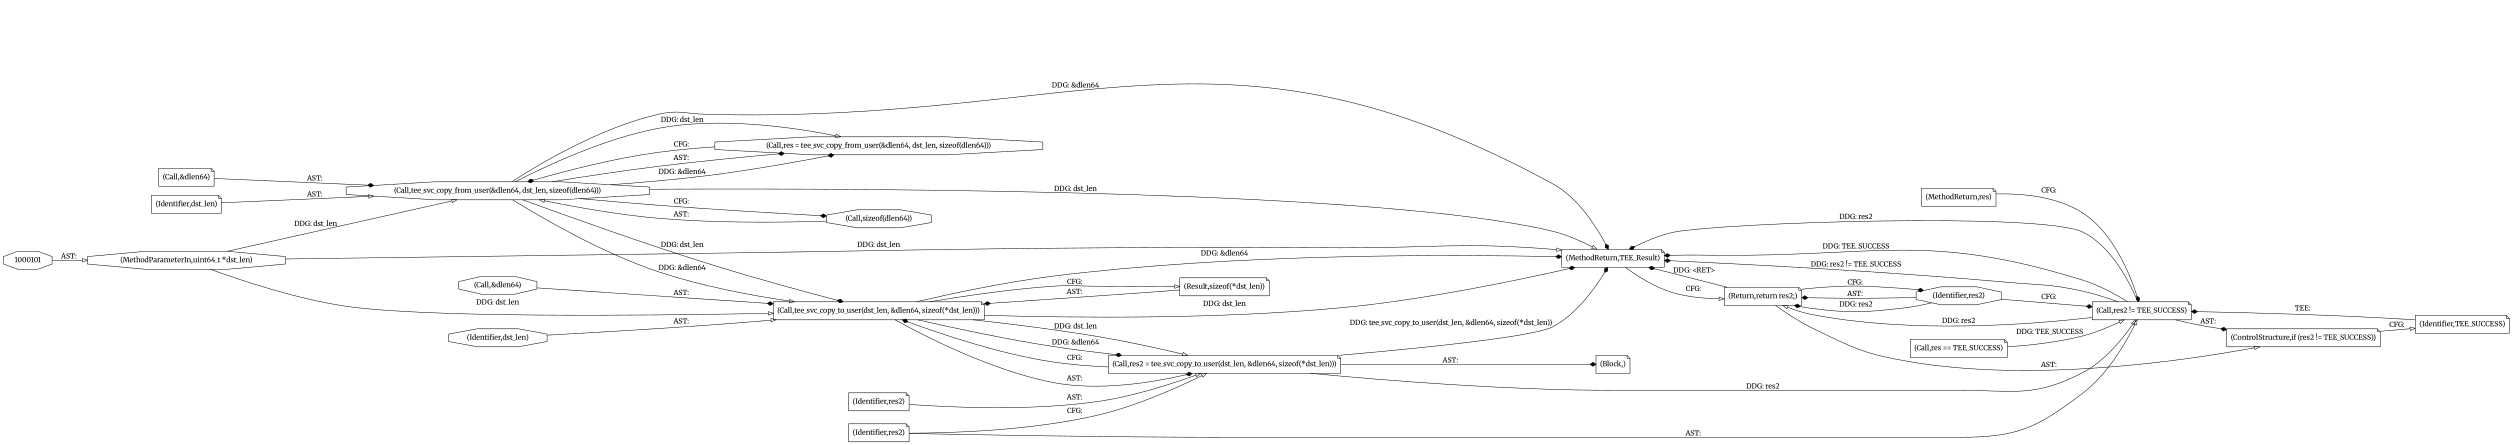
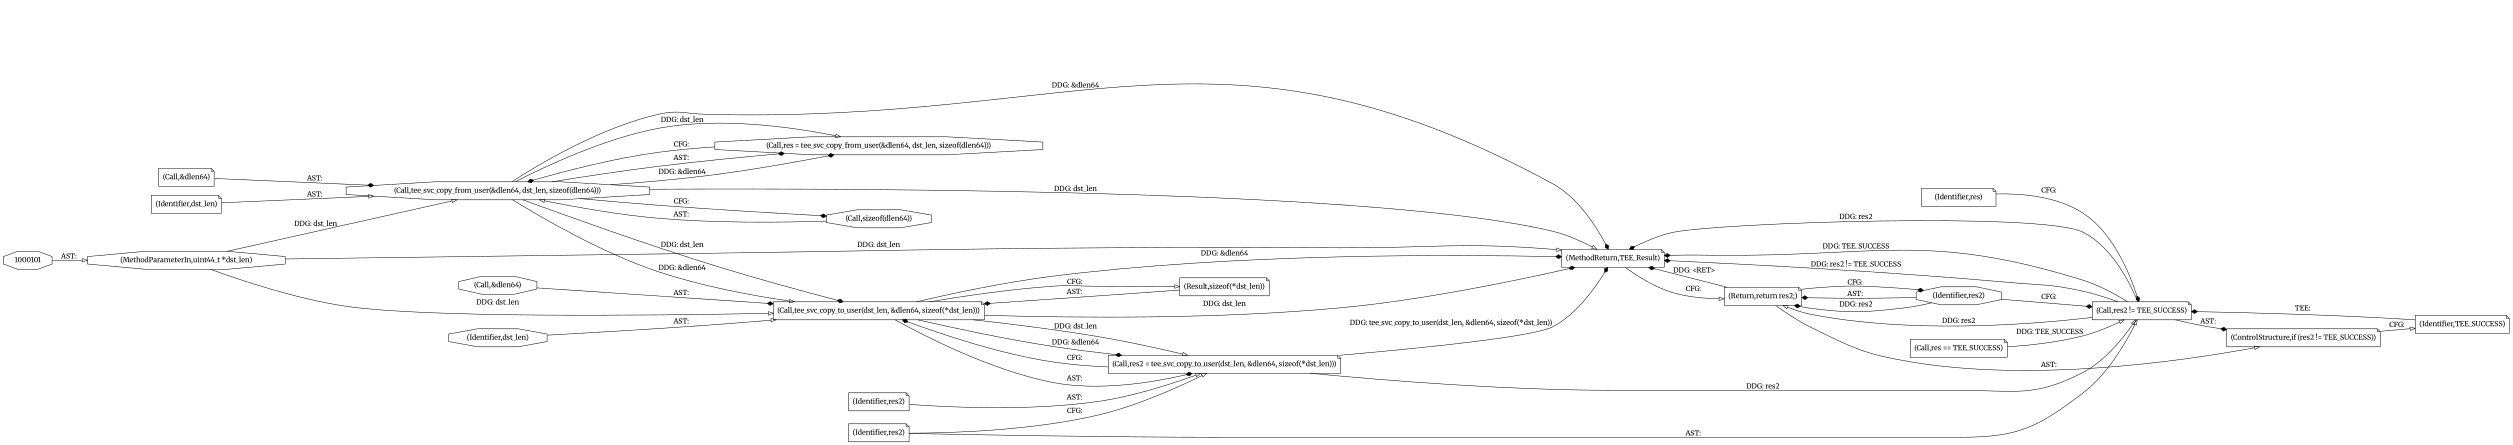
(1959, 197) -> (1959, 197)
(186, 260) -> (186, 260)
(1613, 364) -> none
